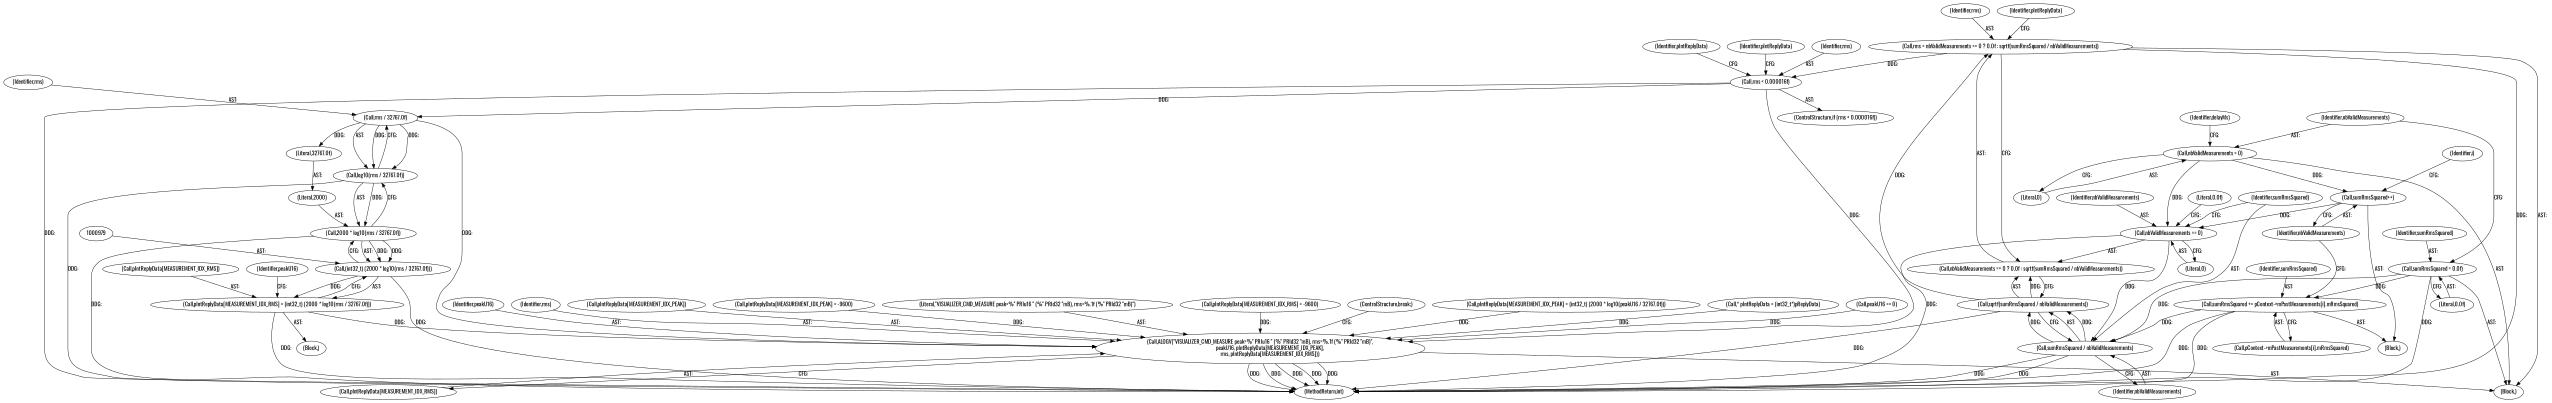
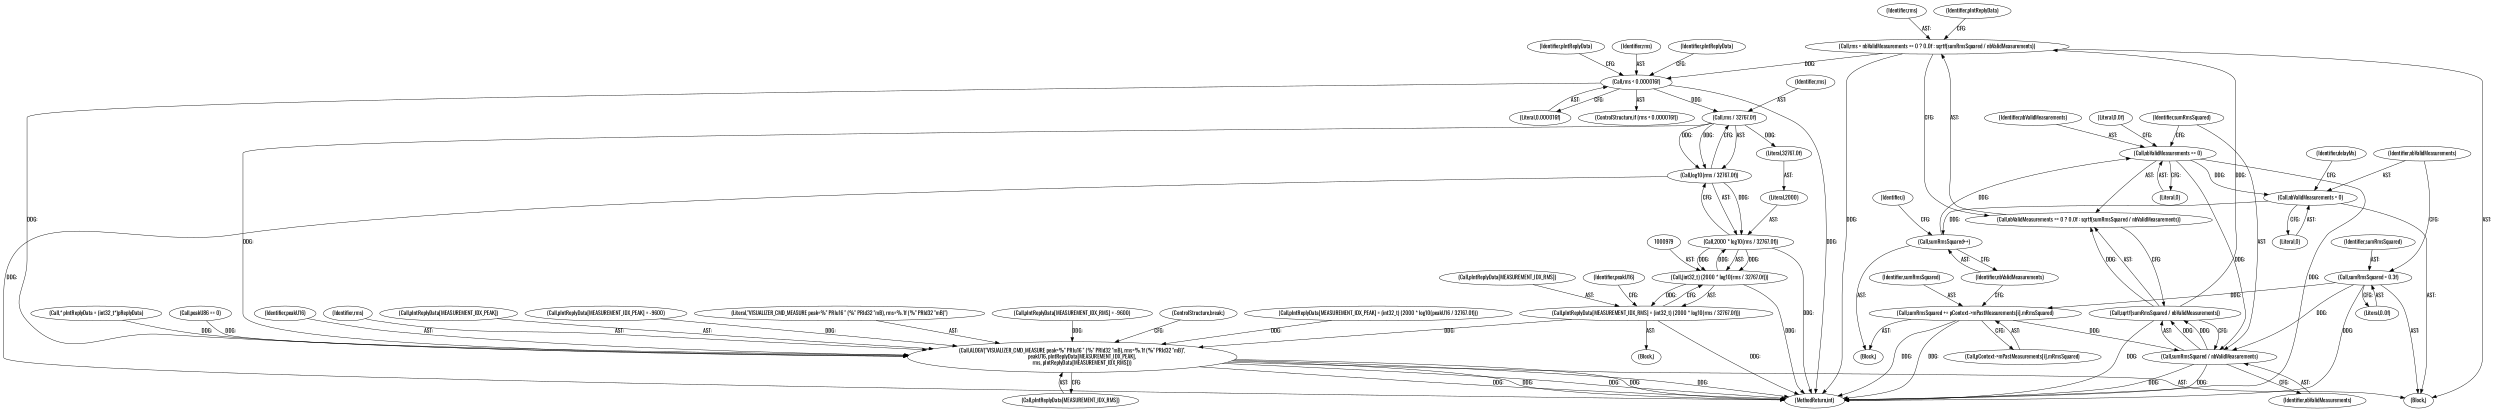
none -> (1540, 118)
(2174, 187) -> (2222, 187)
(355, 251) -> (1724, 260)
(2432, 269) -> (2368, 278)
(1877, 305) -> (200, 313)
